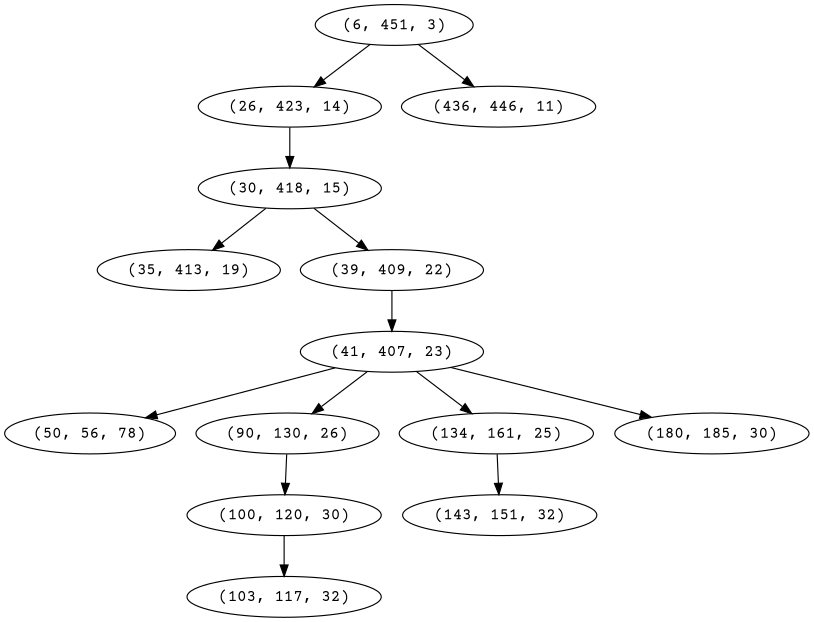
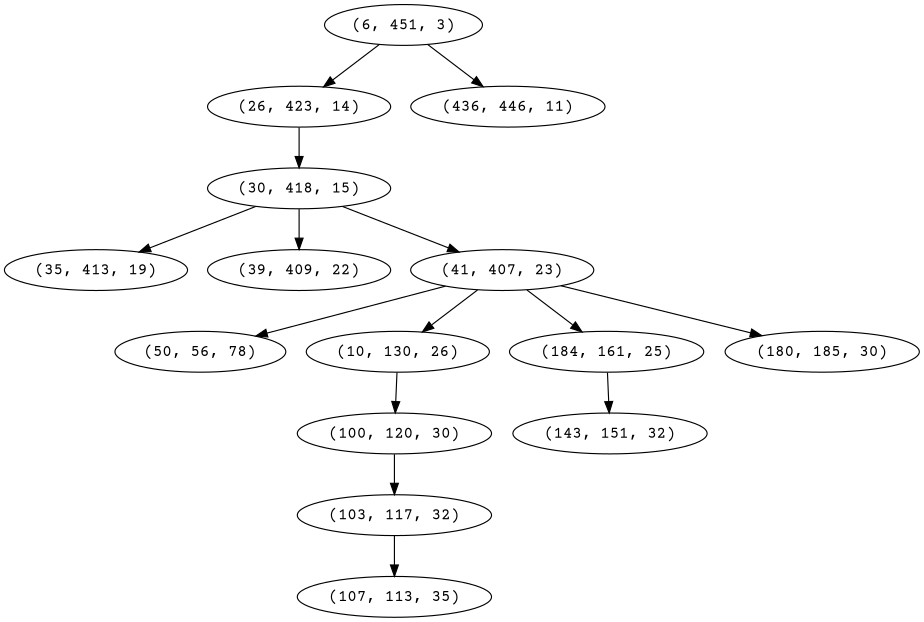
(392, 305) -> (395, 227)
(288, 433) -> (398, 352)
(496, 433) -> (607, 352)
none -> (394, 597)
